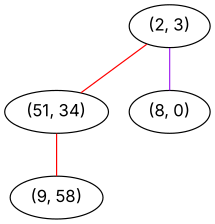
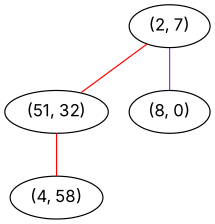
(170, 26) -> (170, 26)
(57, 112) -> (57, 112)
(57, 198) -> (57, 198)
